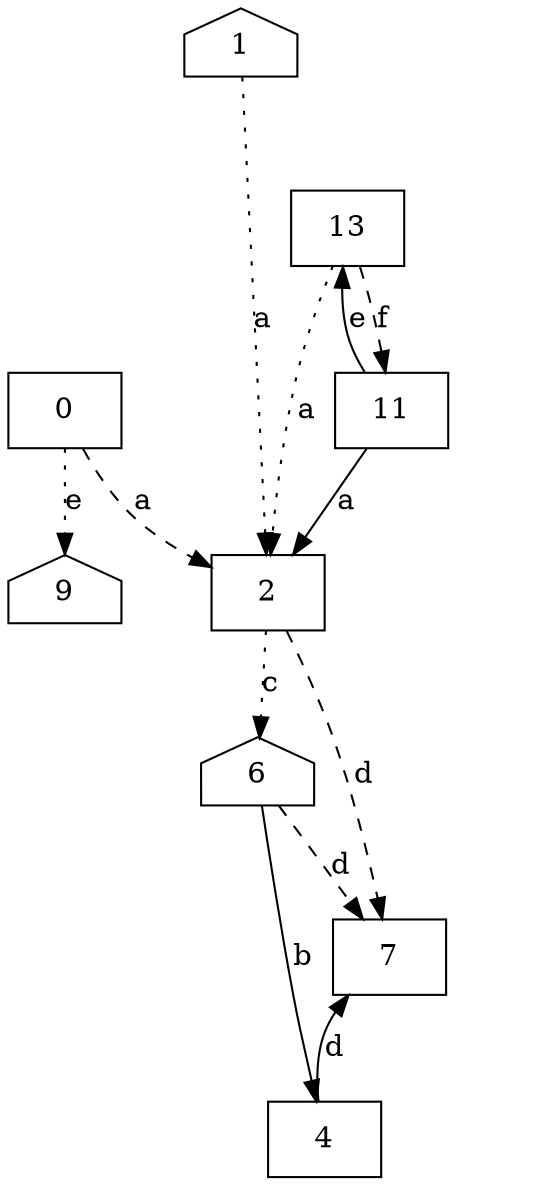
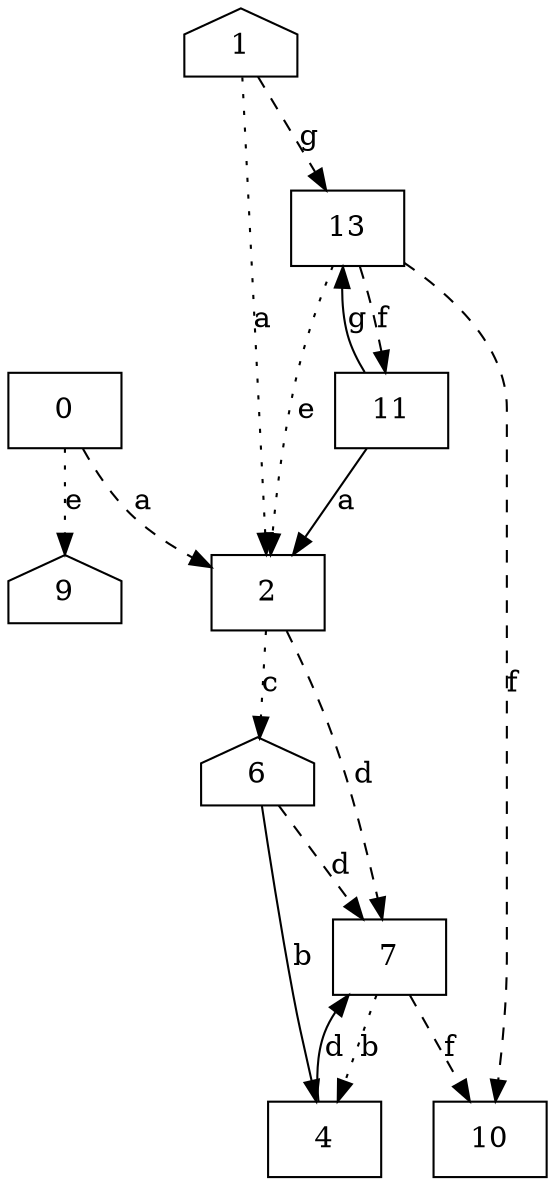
none -> (287, 124)
(358, 319) -> (358, 319)
(307, 411) -> (307, 411)
none -> (361, 1038)
none -> (490, 1139)
